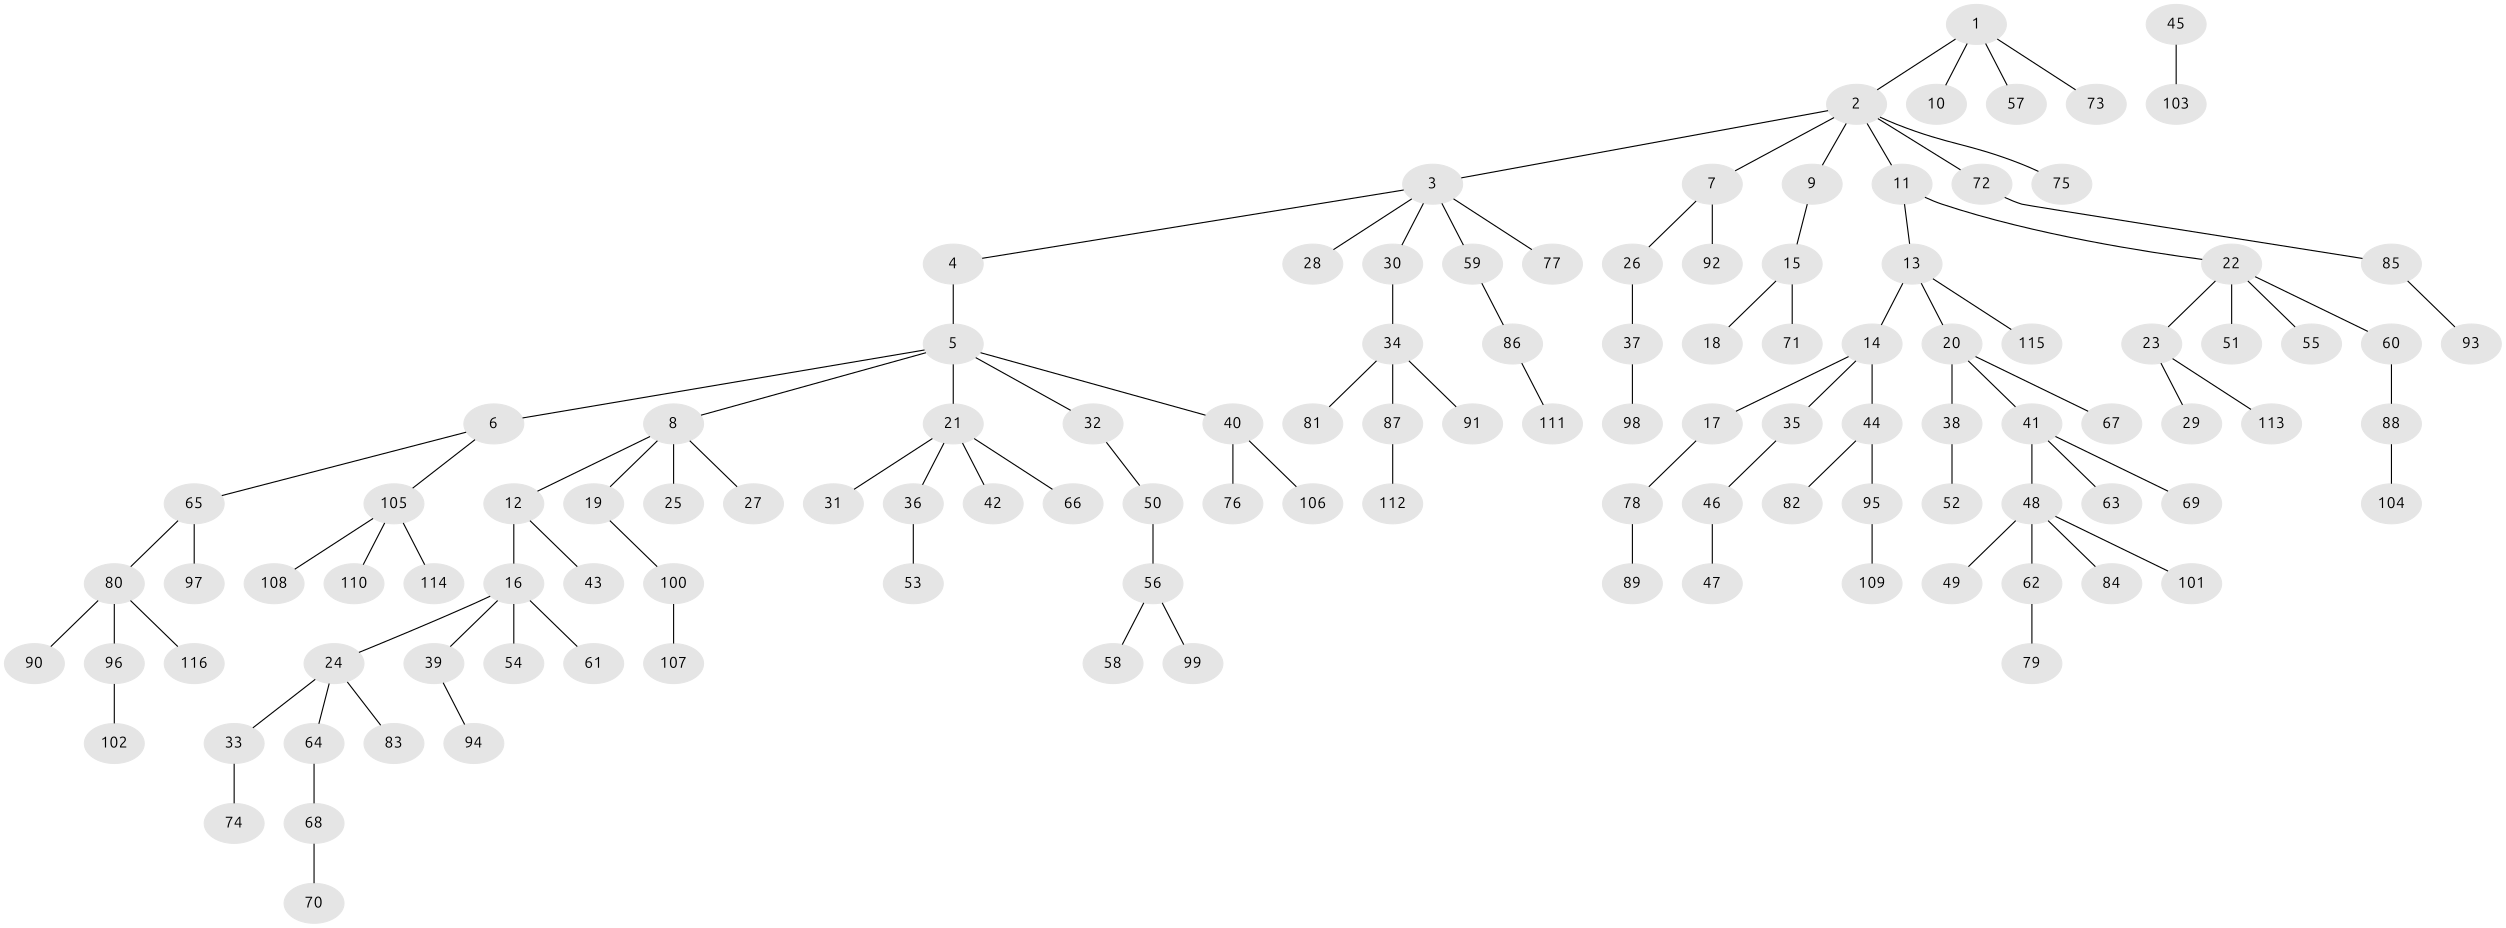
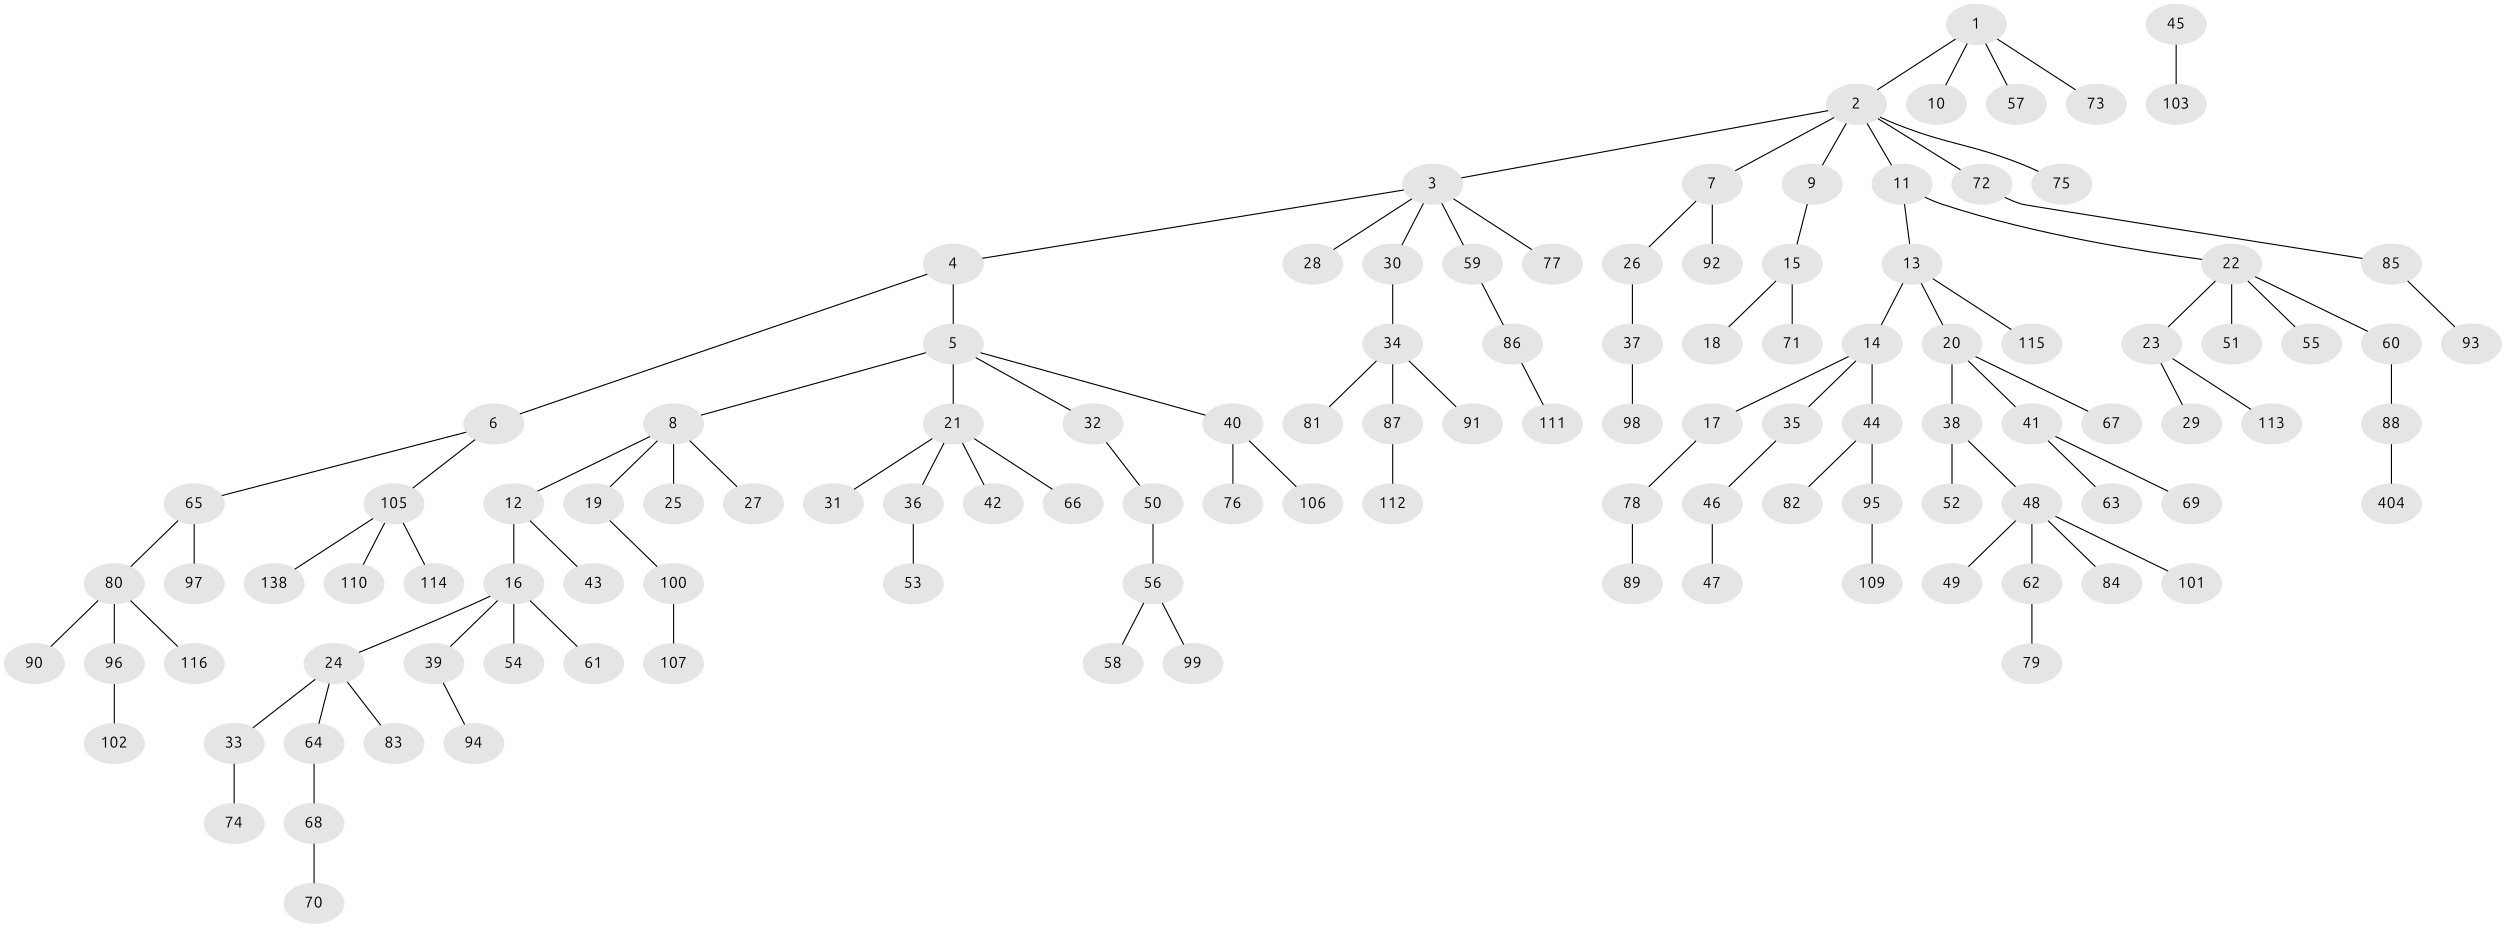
(724, 384) -> (724, 344)
(2032, 464) -> (1992, 464)
(2391, 504) -> (2391, 504)
(274, 584) -> (274, 584)
